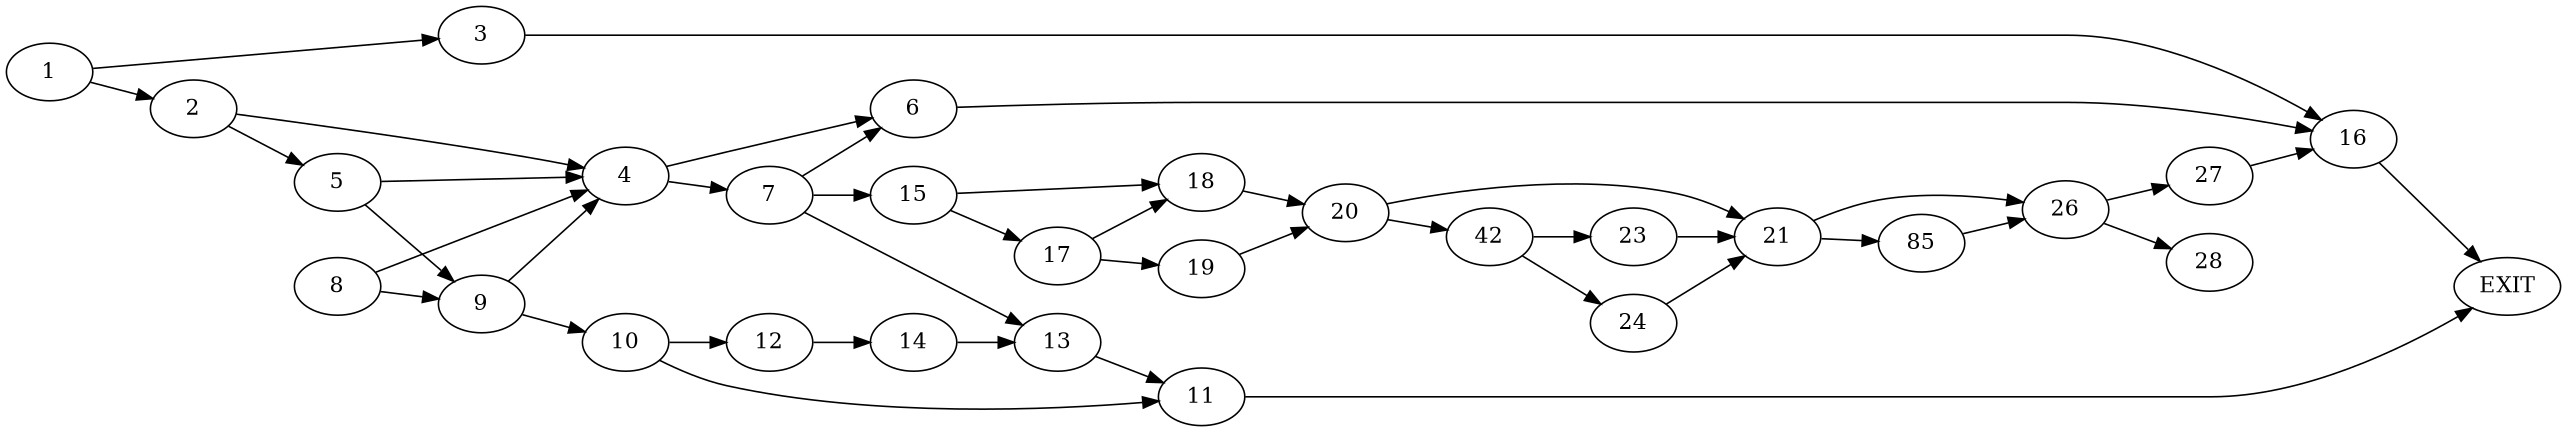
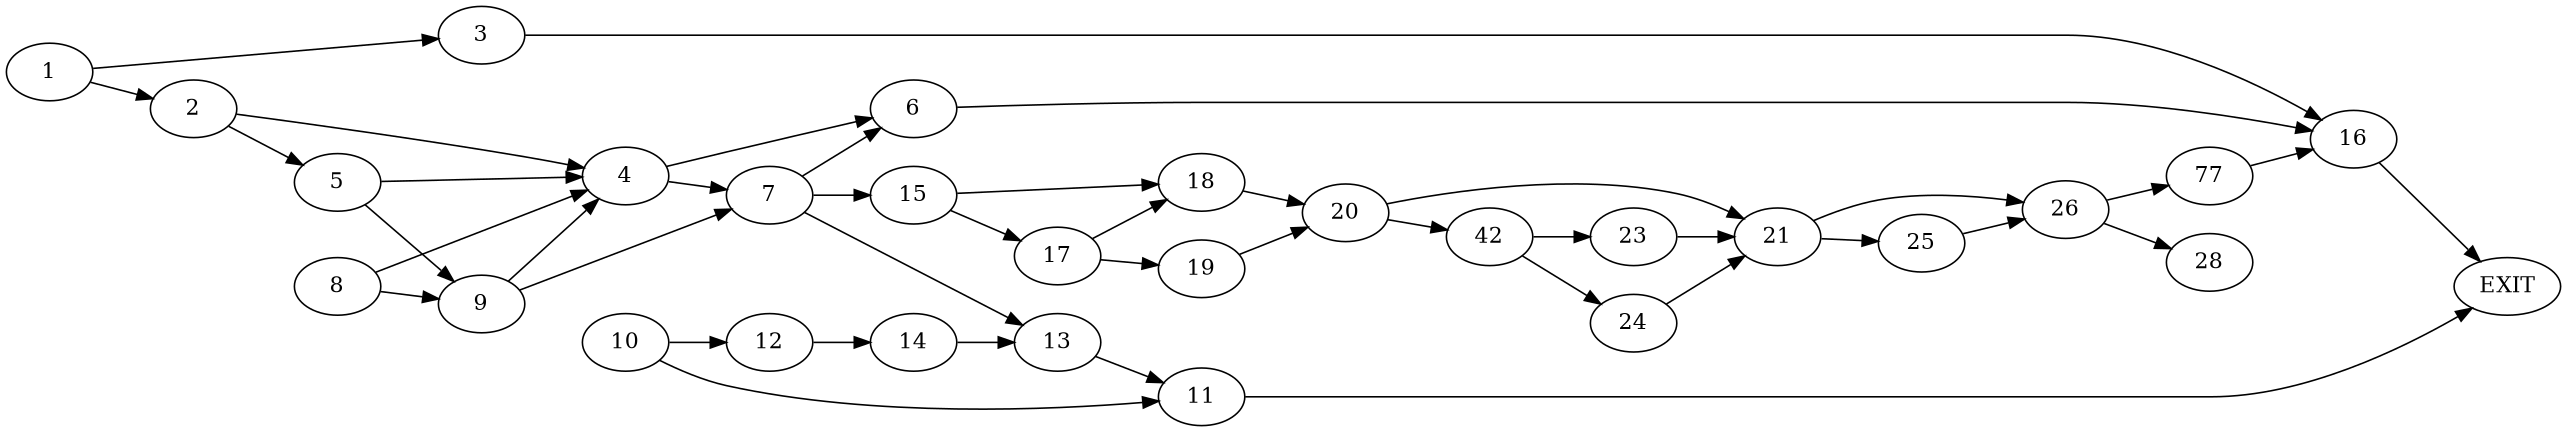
(2210, 176) -> (2210, 176)
(1922, 243) -> (1922, 243)
(546, 321) -> (618, 252)
